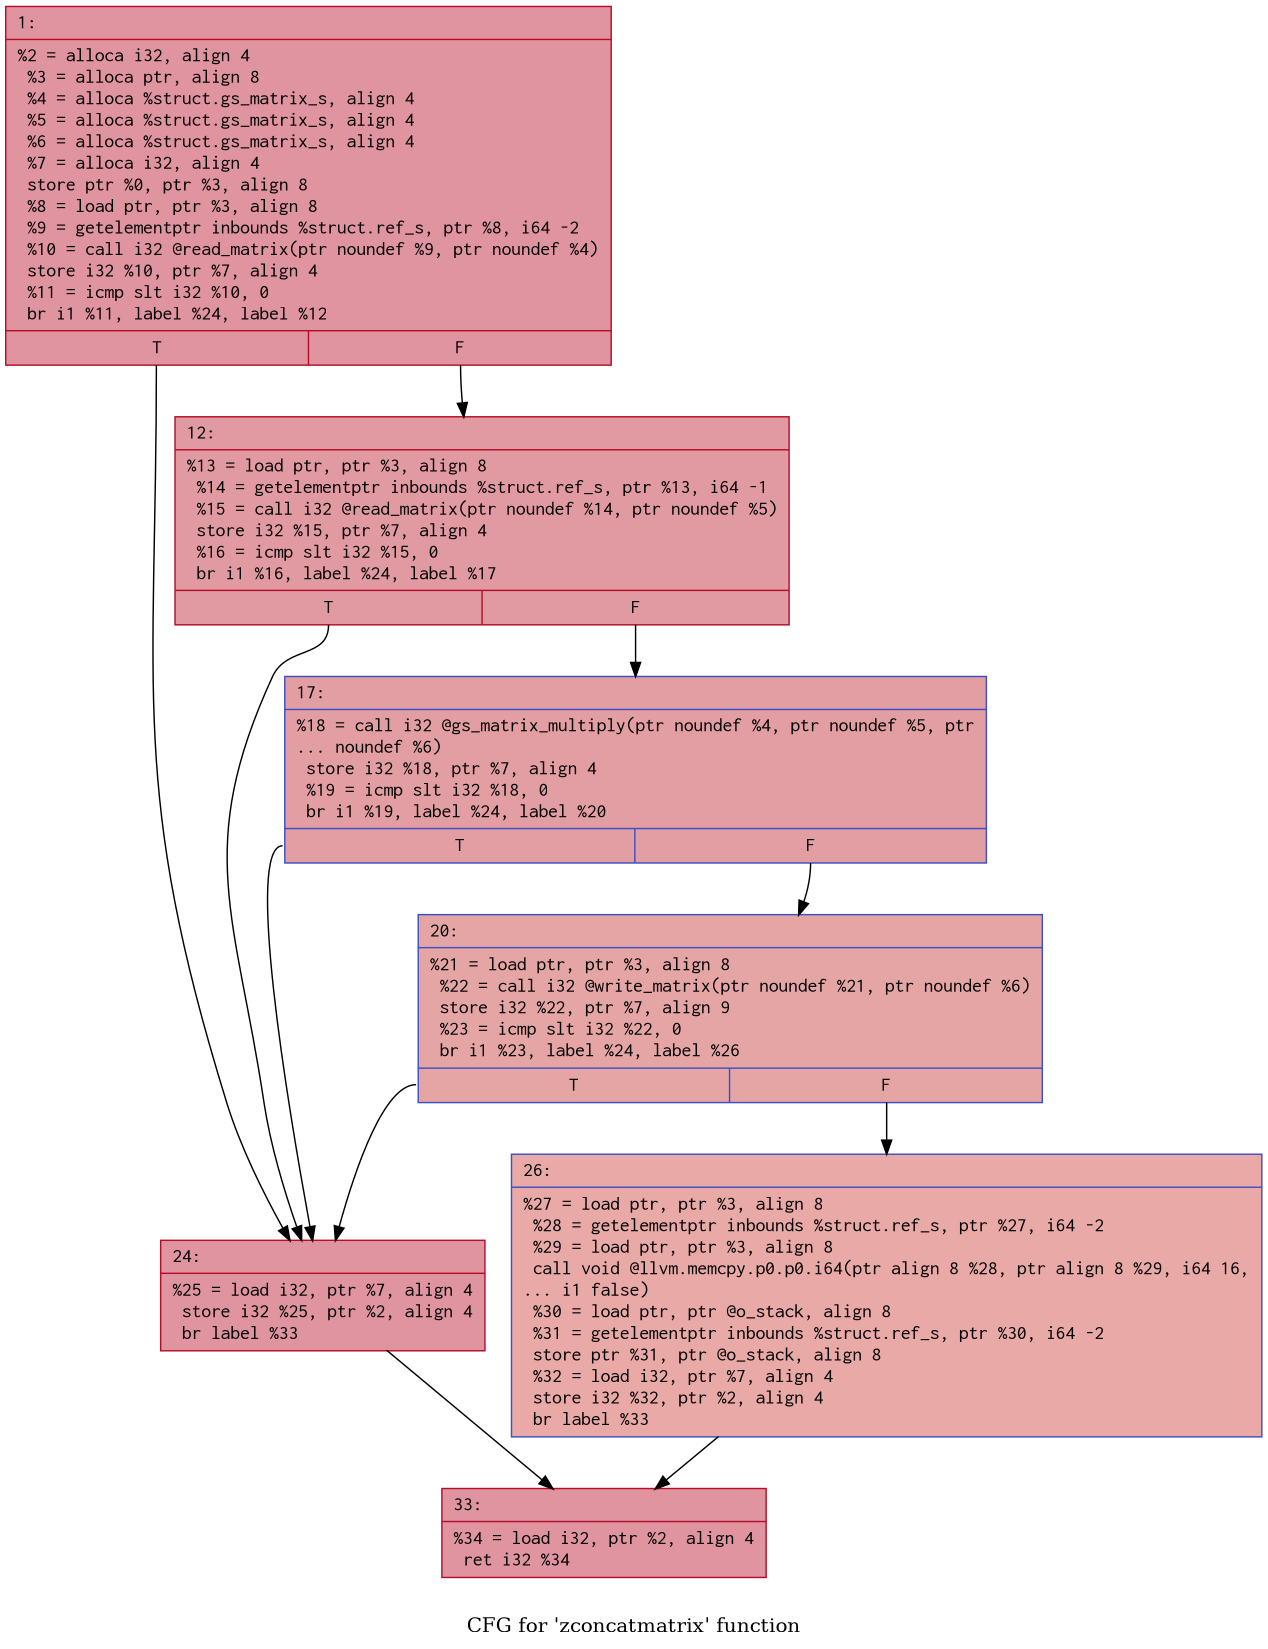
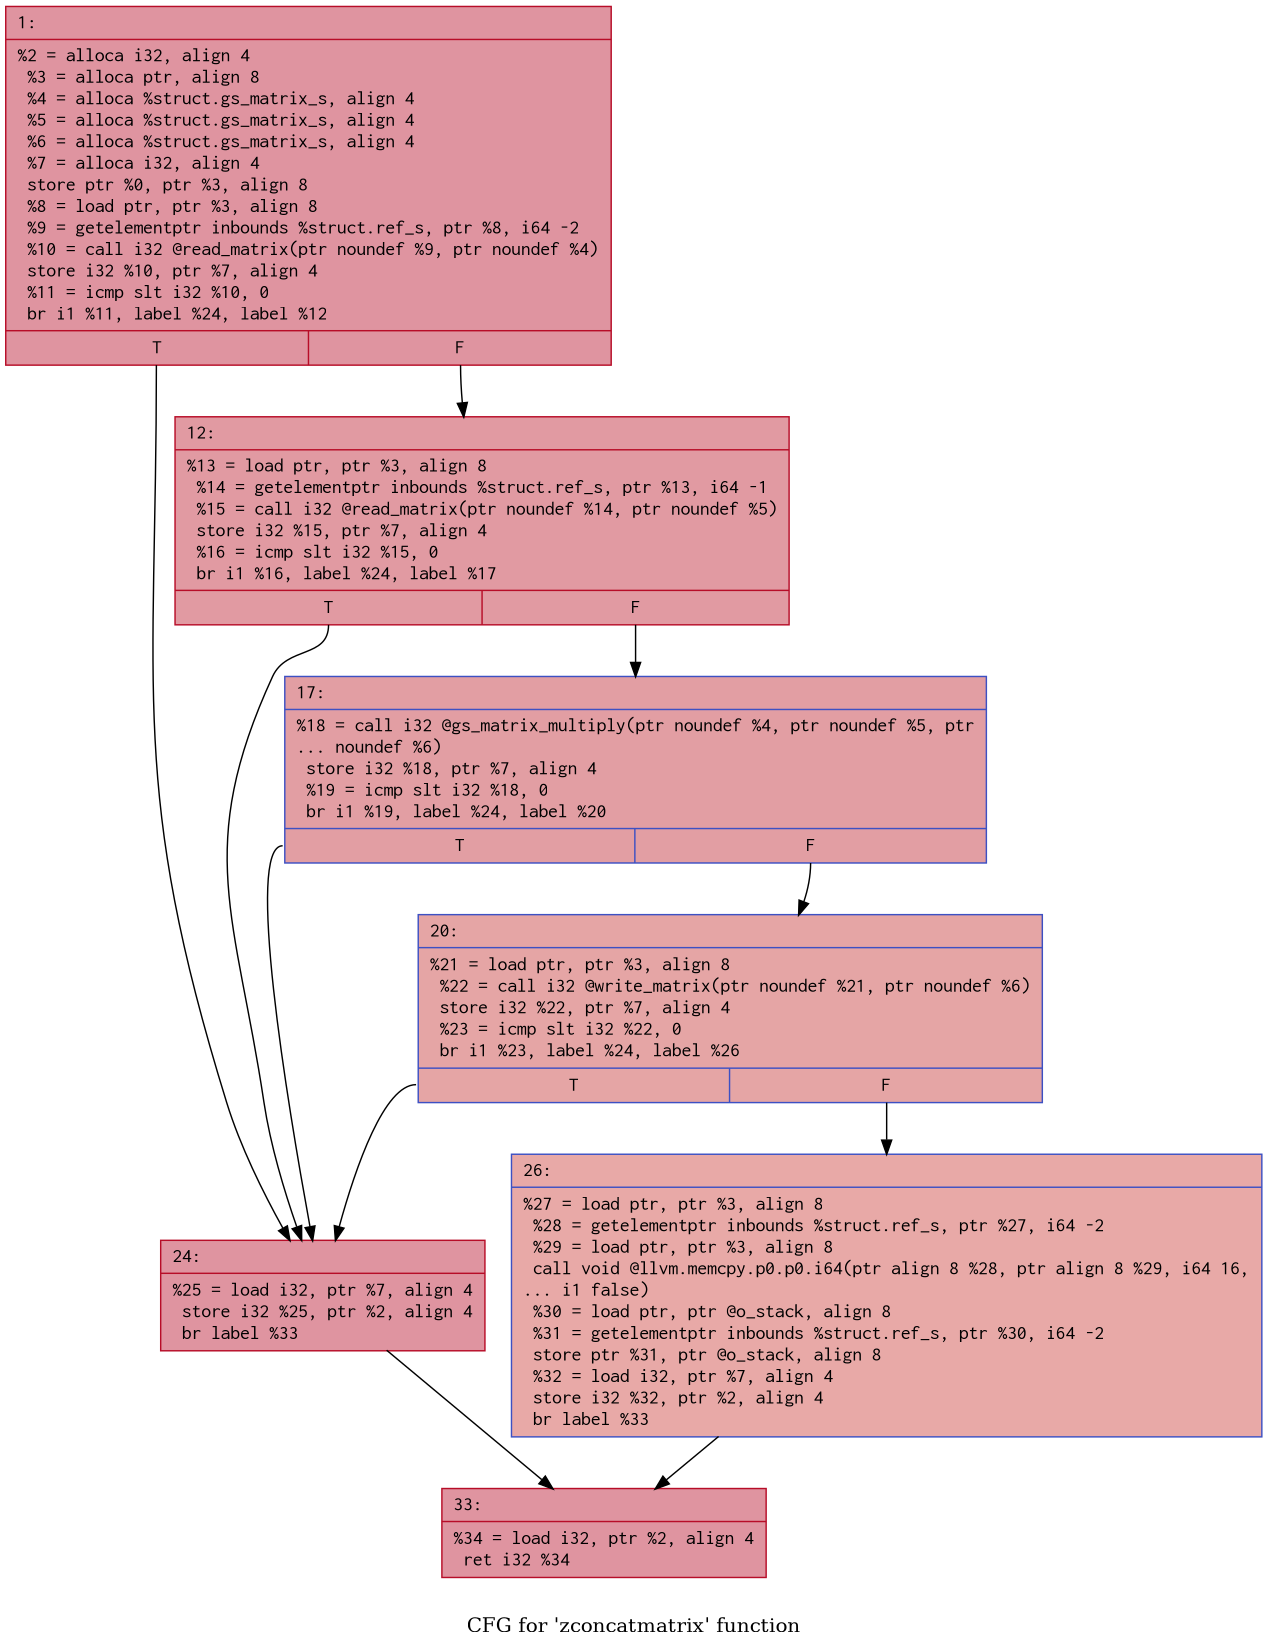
(580, 1007) -> (580, 1007)
